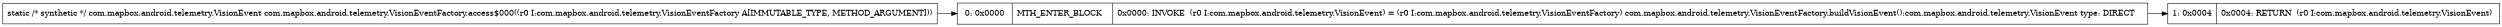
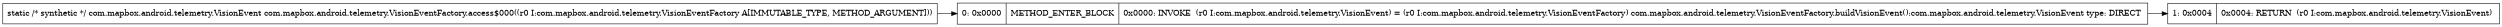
(1059, 13) -> (1062, 13)
